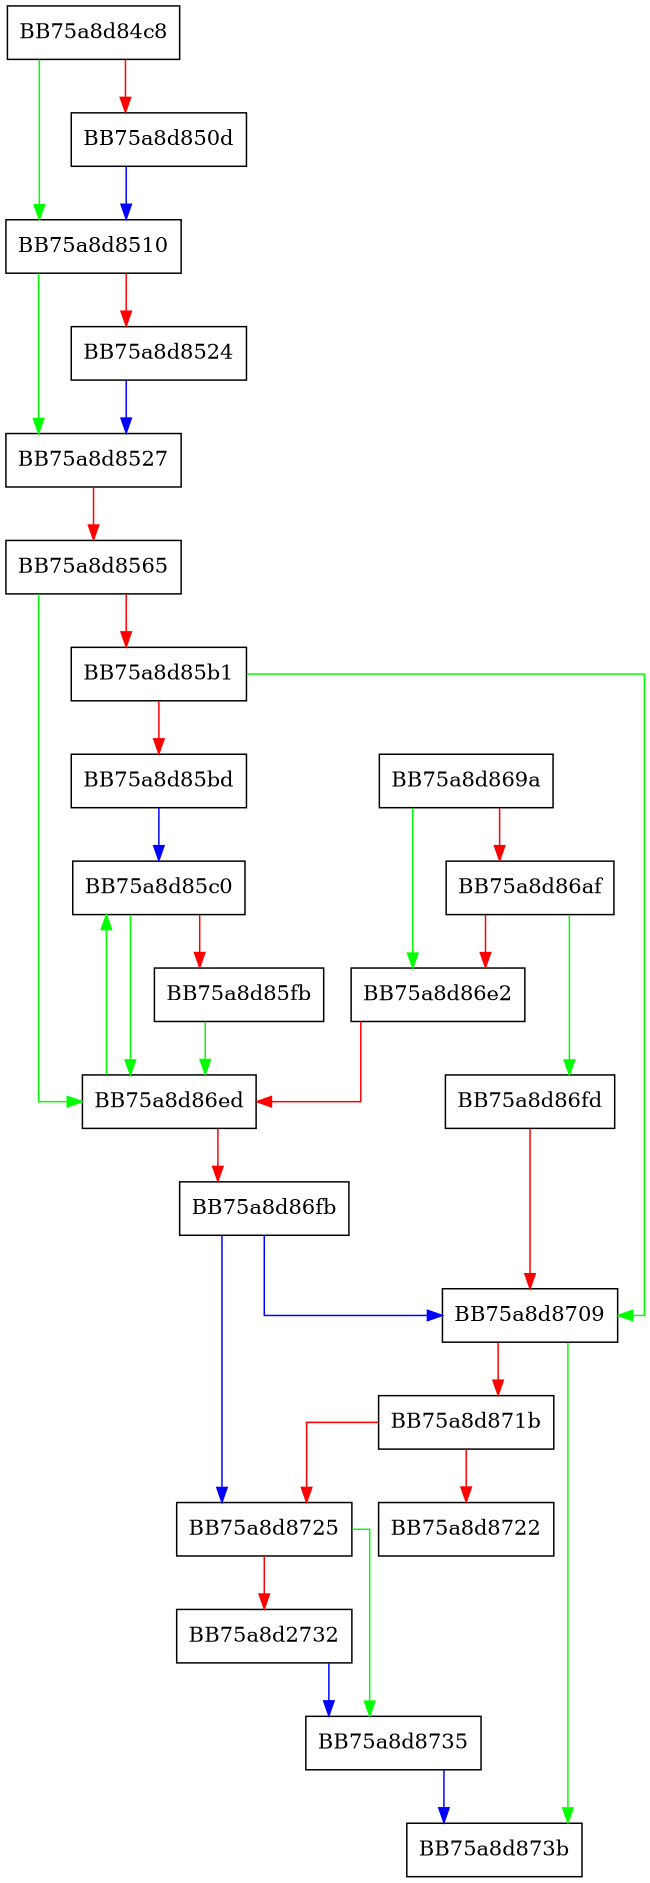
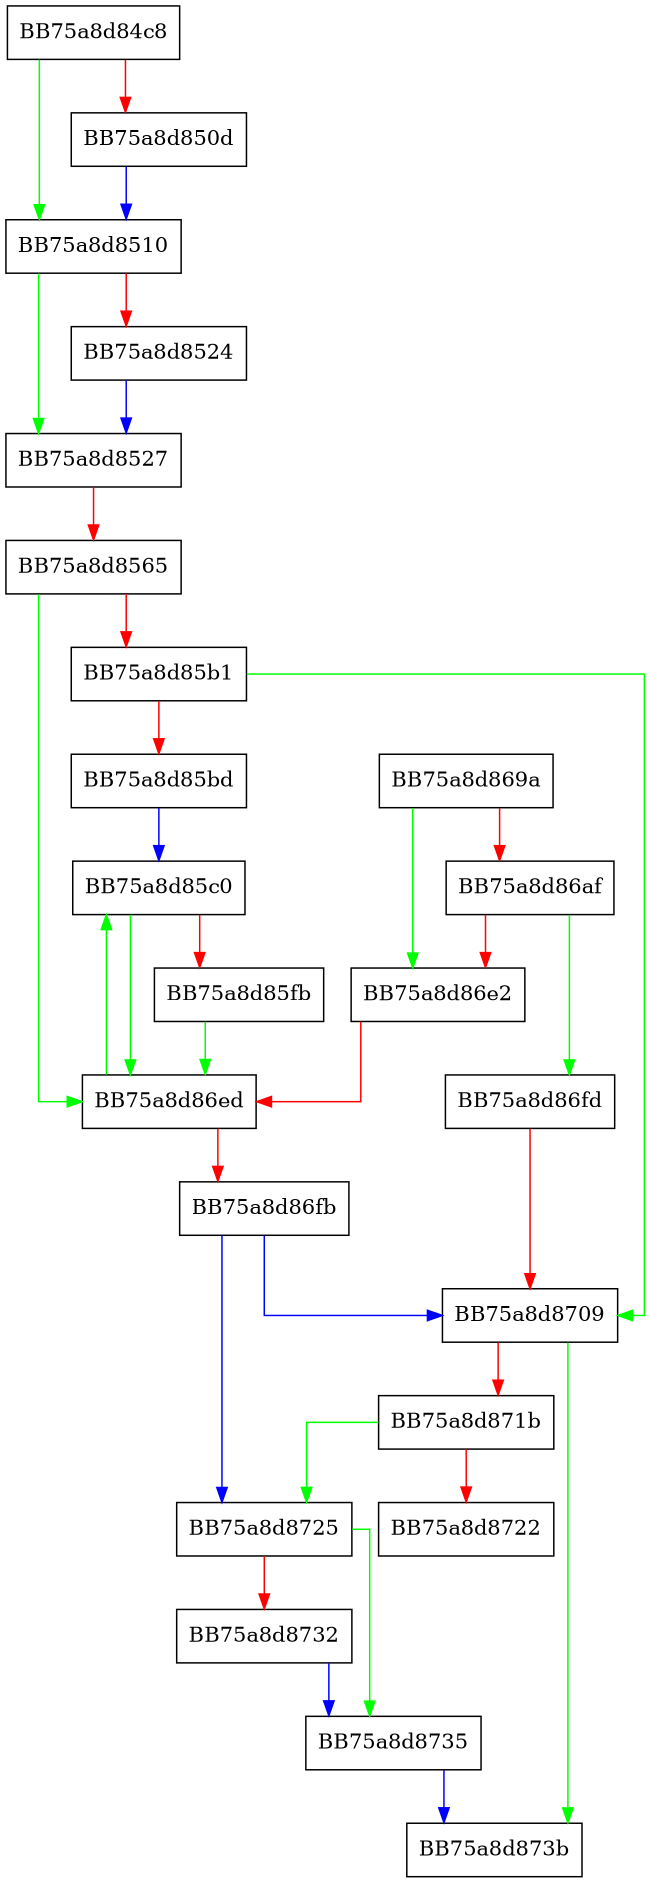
(310, 1422) -> (310, 1422)
(264, 1636) -> (264, 1636)
